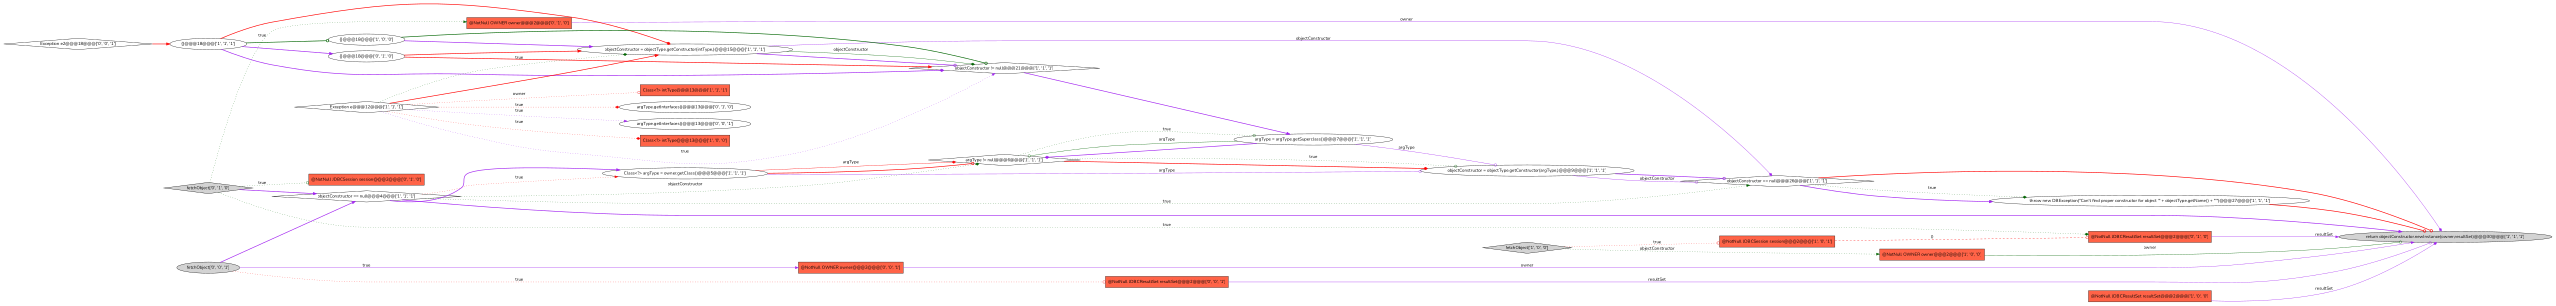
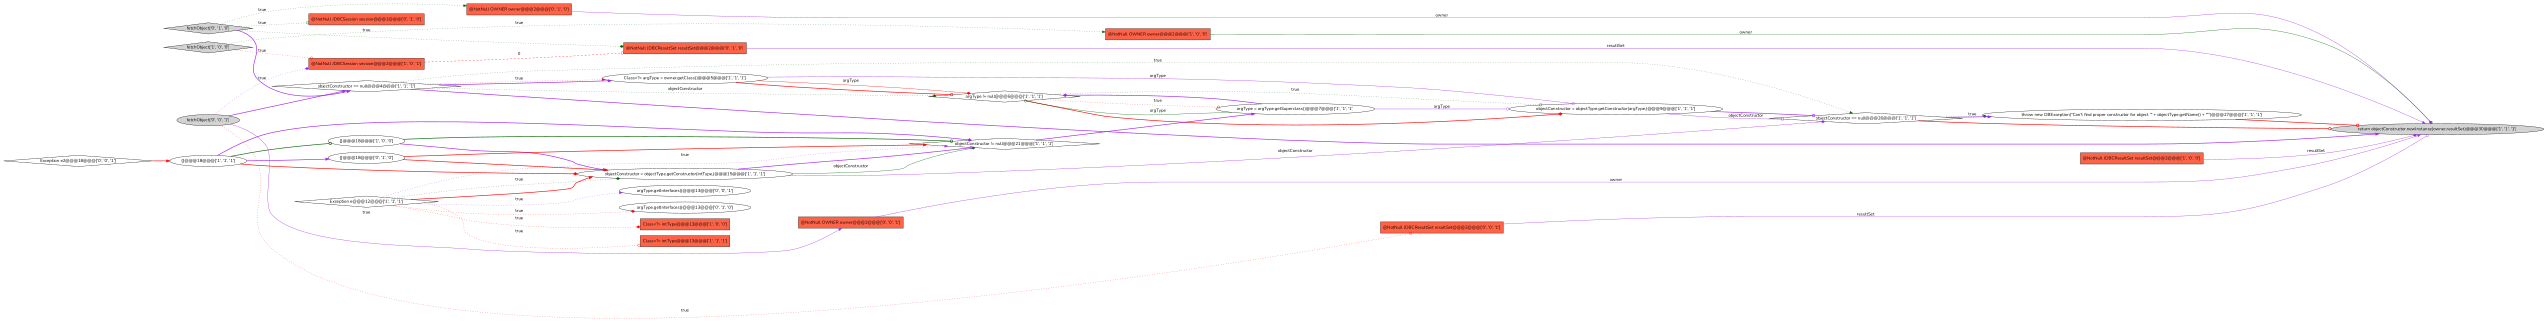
none -> (257, 85)
(519, 94) -> (519, 231)
(1134, 132) -> (1130, 104)
(1657, 249) -> (519, 23)
